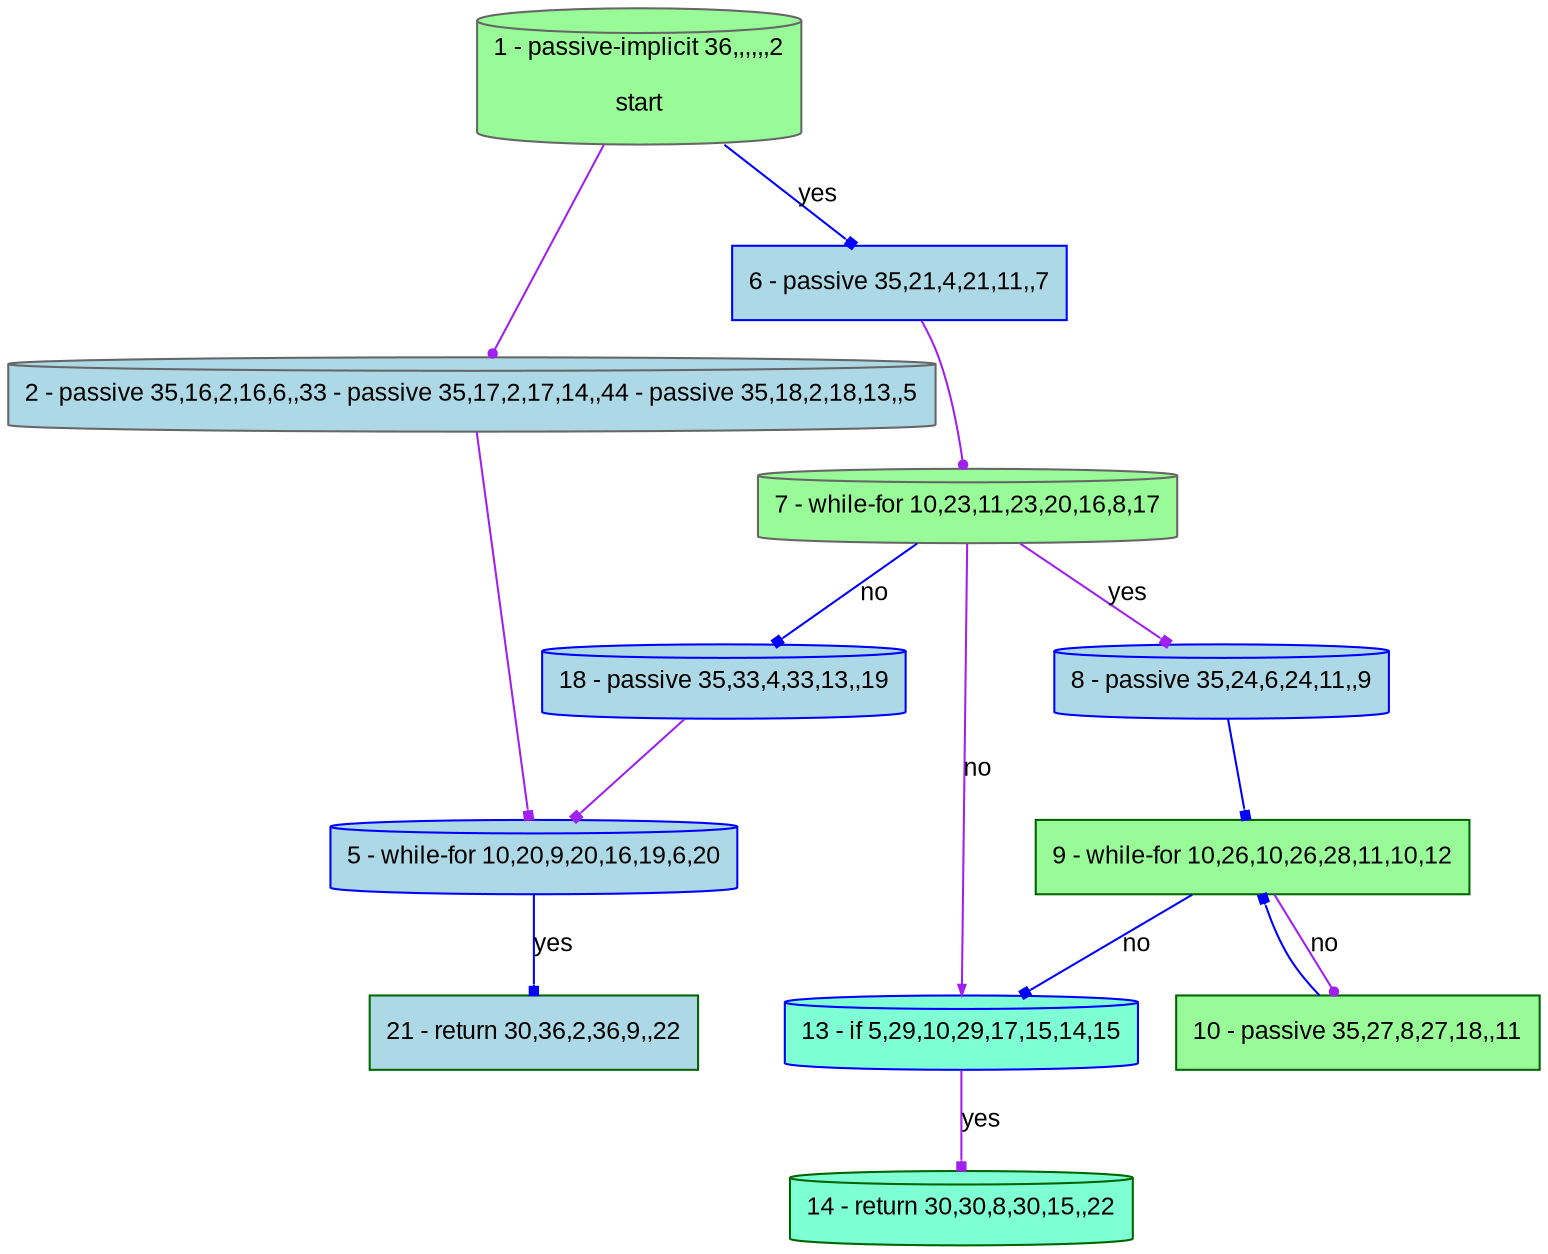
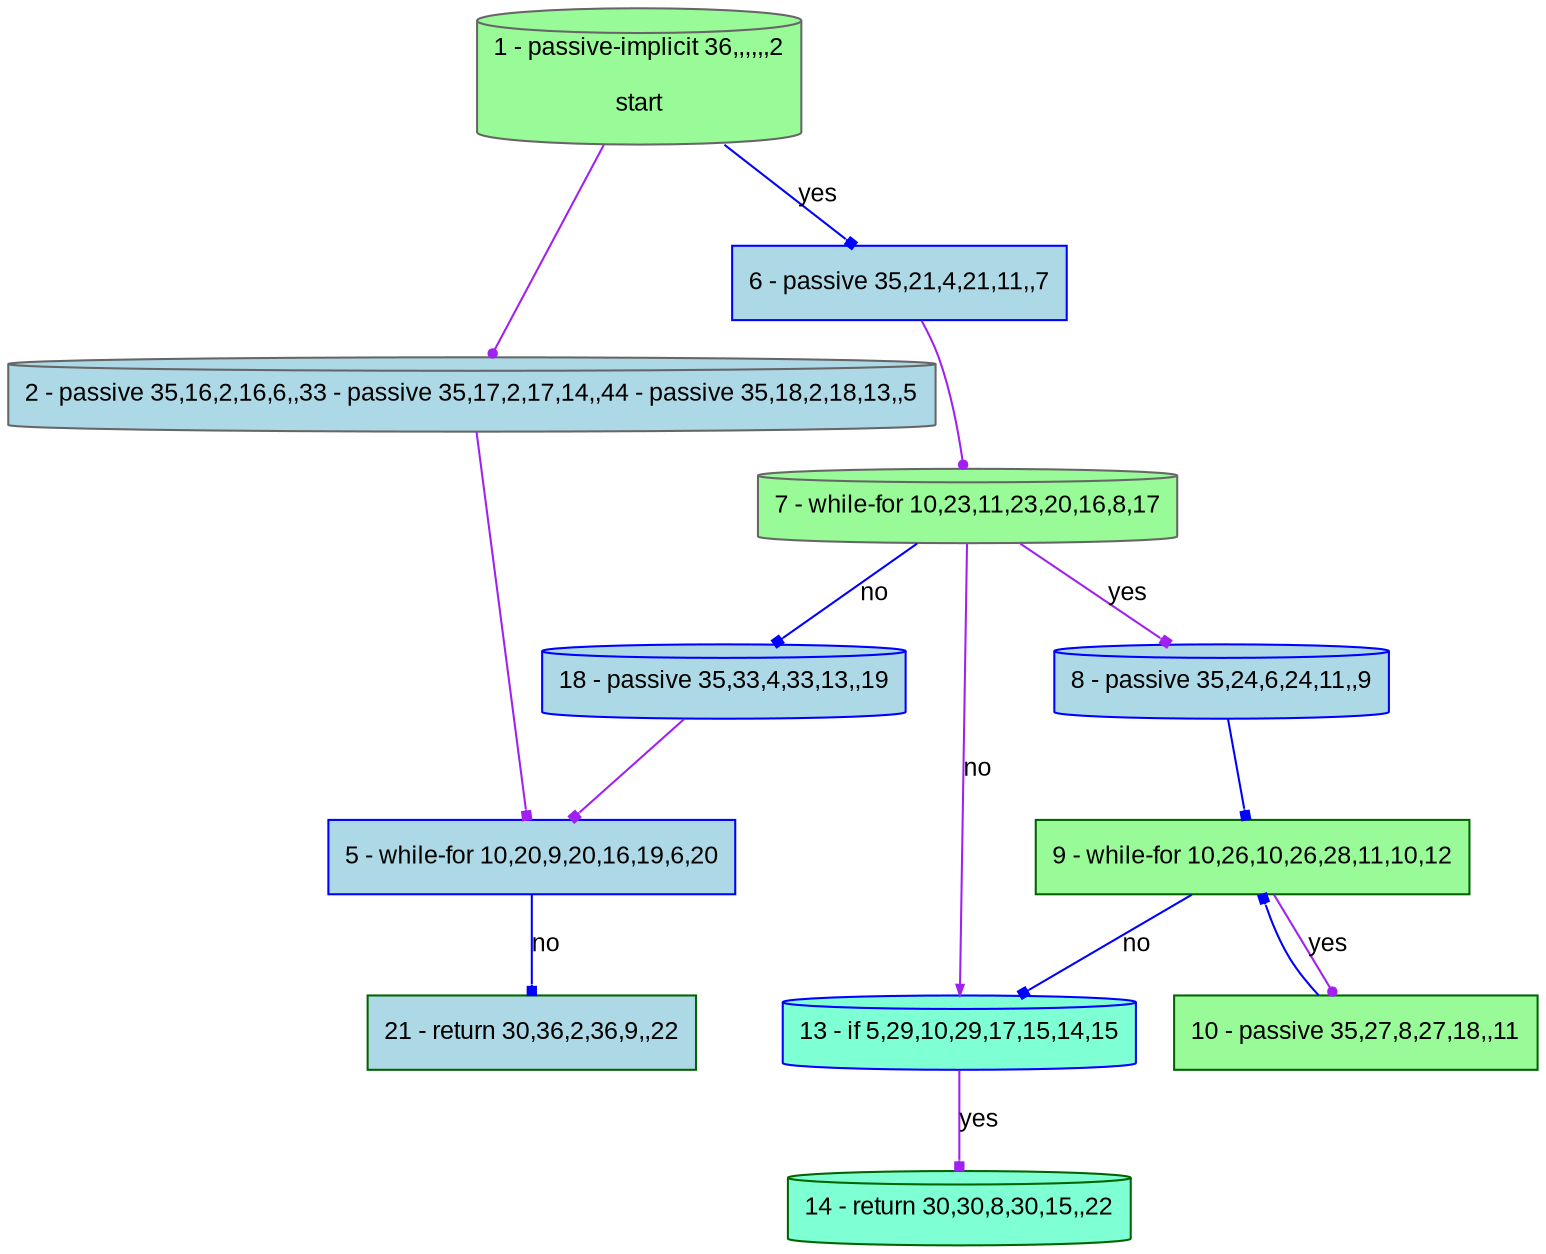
(534, 857) -> (532, 857)
(553, 945) -> (546, 945)
(1325, 945) -> (1328, 945)
